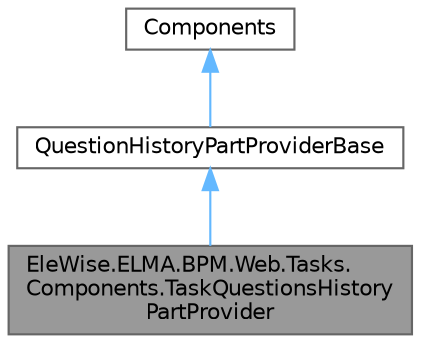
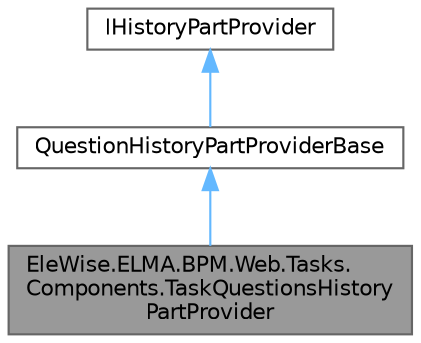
(210, 29) -> (210, 29)
